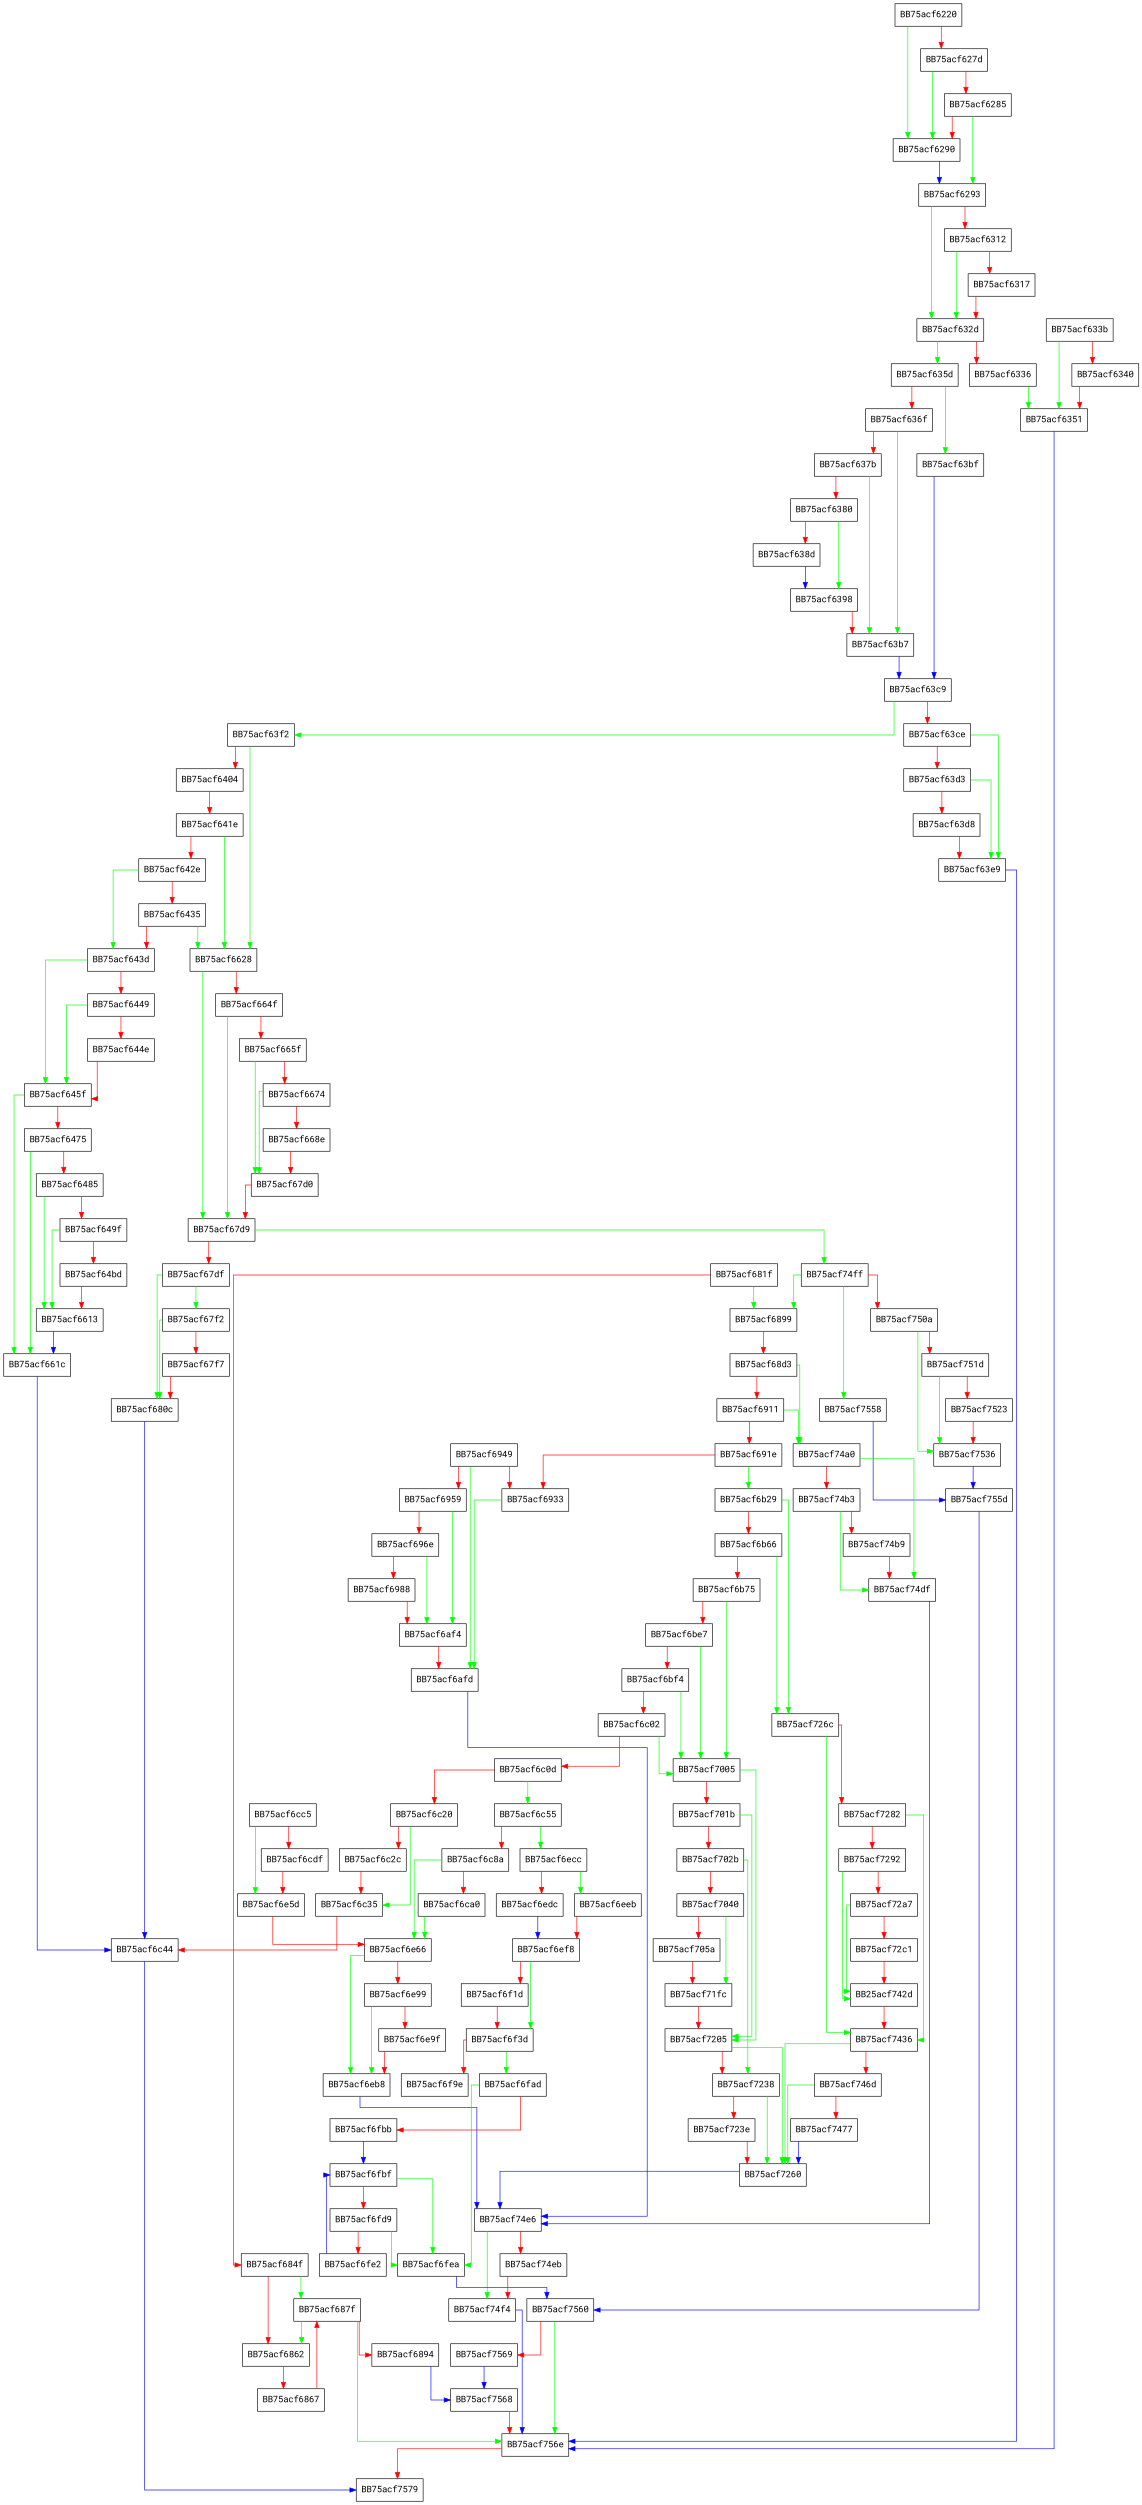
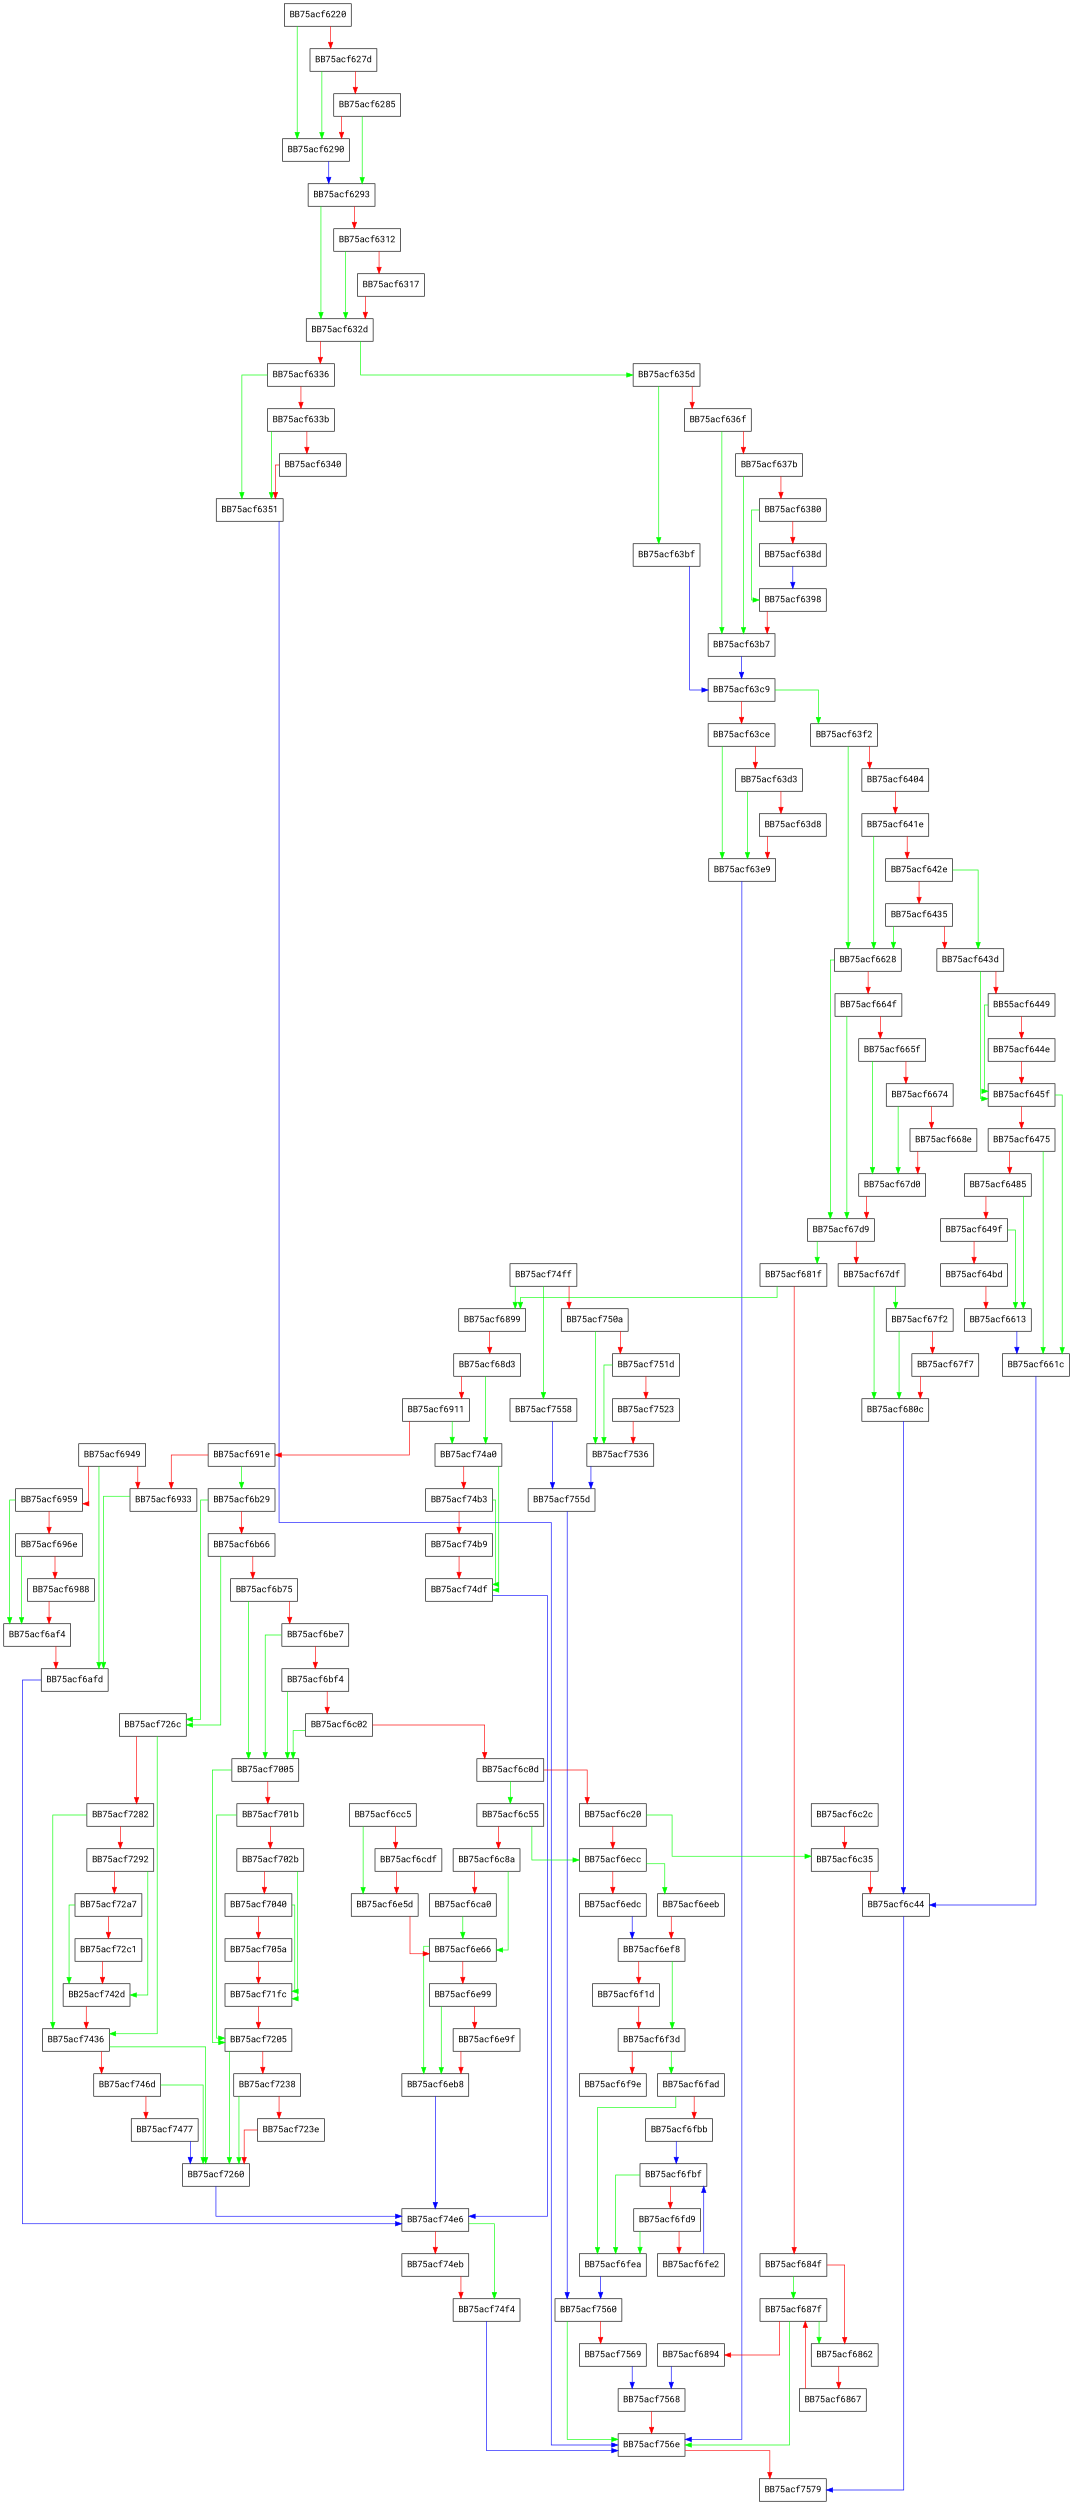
none -> (301, 394)
(121, 1005) -> (1022, 1005)
(553, 1230) -> (817, 1249)
(398, 1834) -> (613, 1834)
(748, 1962) -> (298, 1935)
